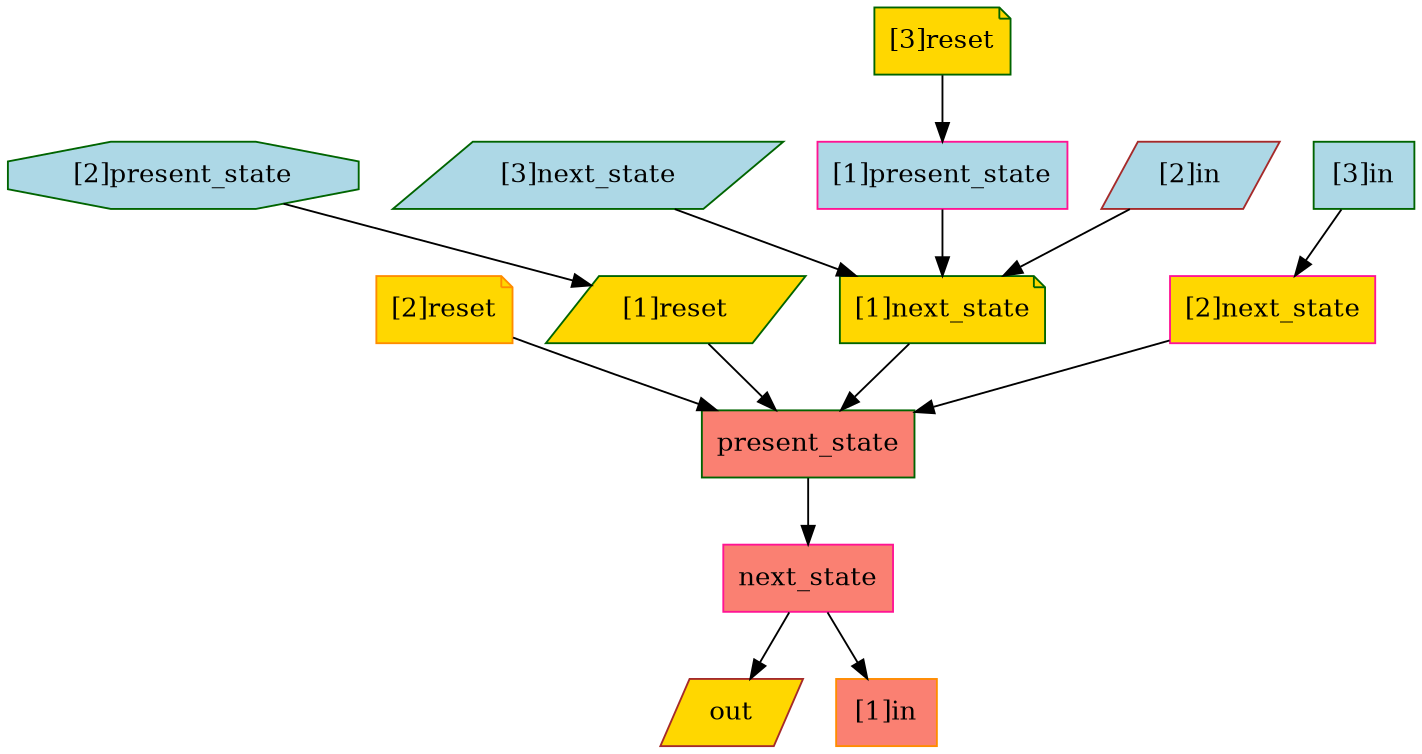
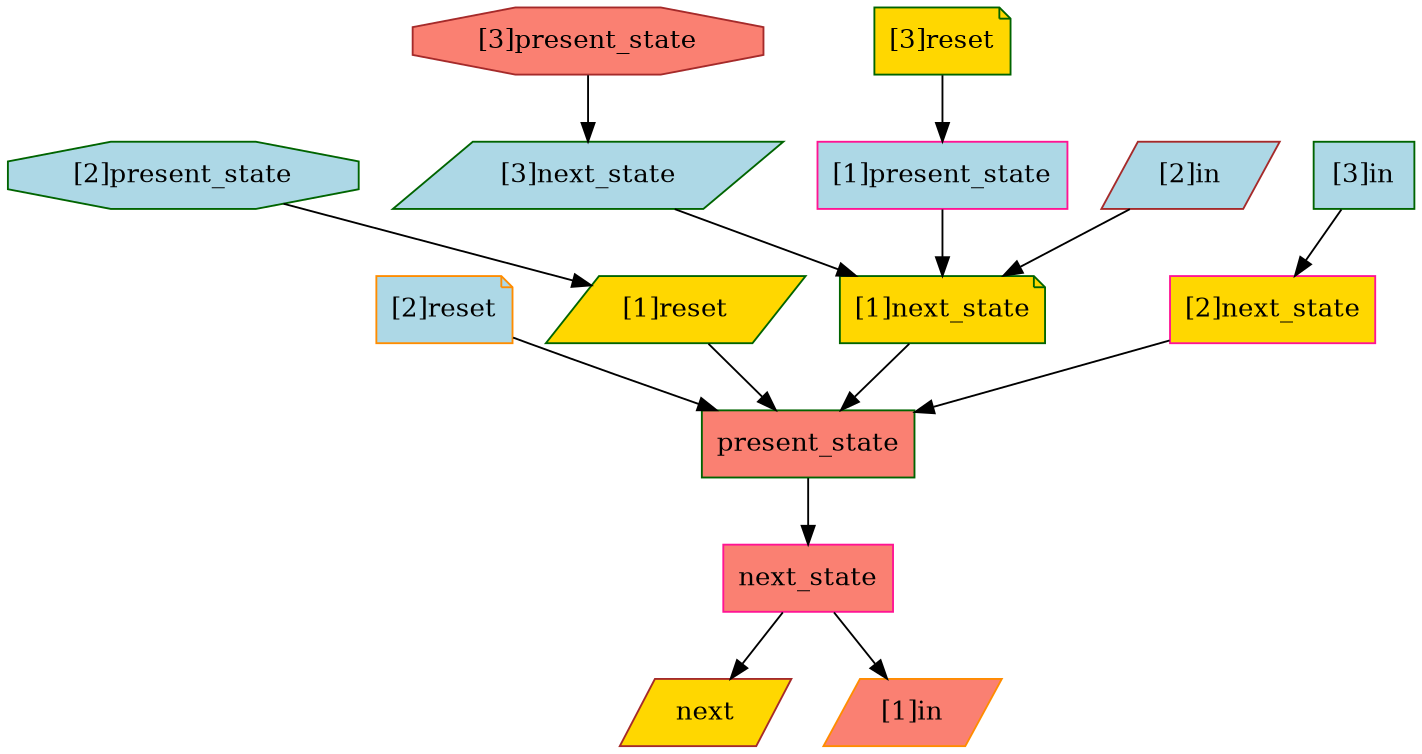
none -> (588, 41)
(444, 310) -> (444, 310)
(732, 713) -> (706, 713)
(887, 713) -> (913, 713)
